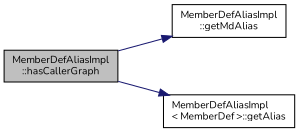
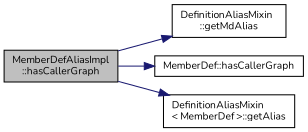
(229, 21) -> (229, 21)
none -> (229, 66)
(229, 111) -> (229, 111)
